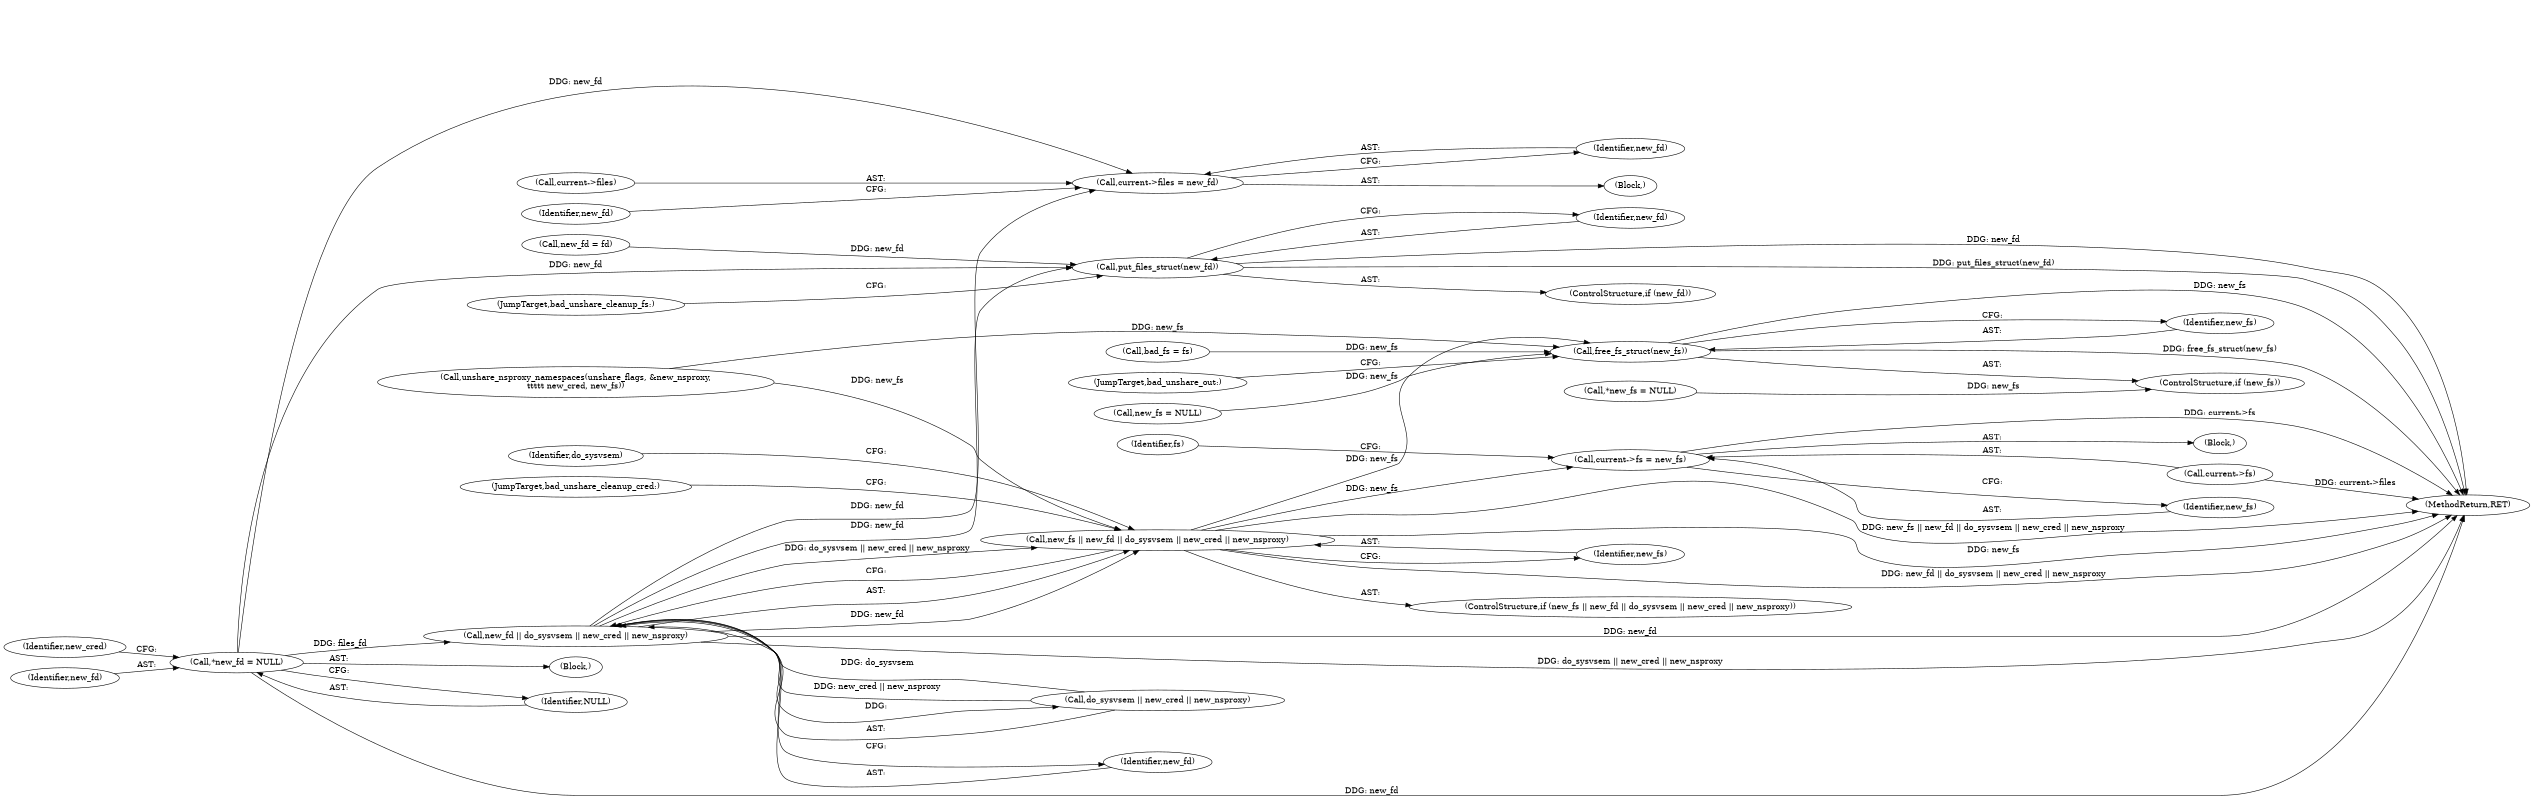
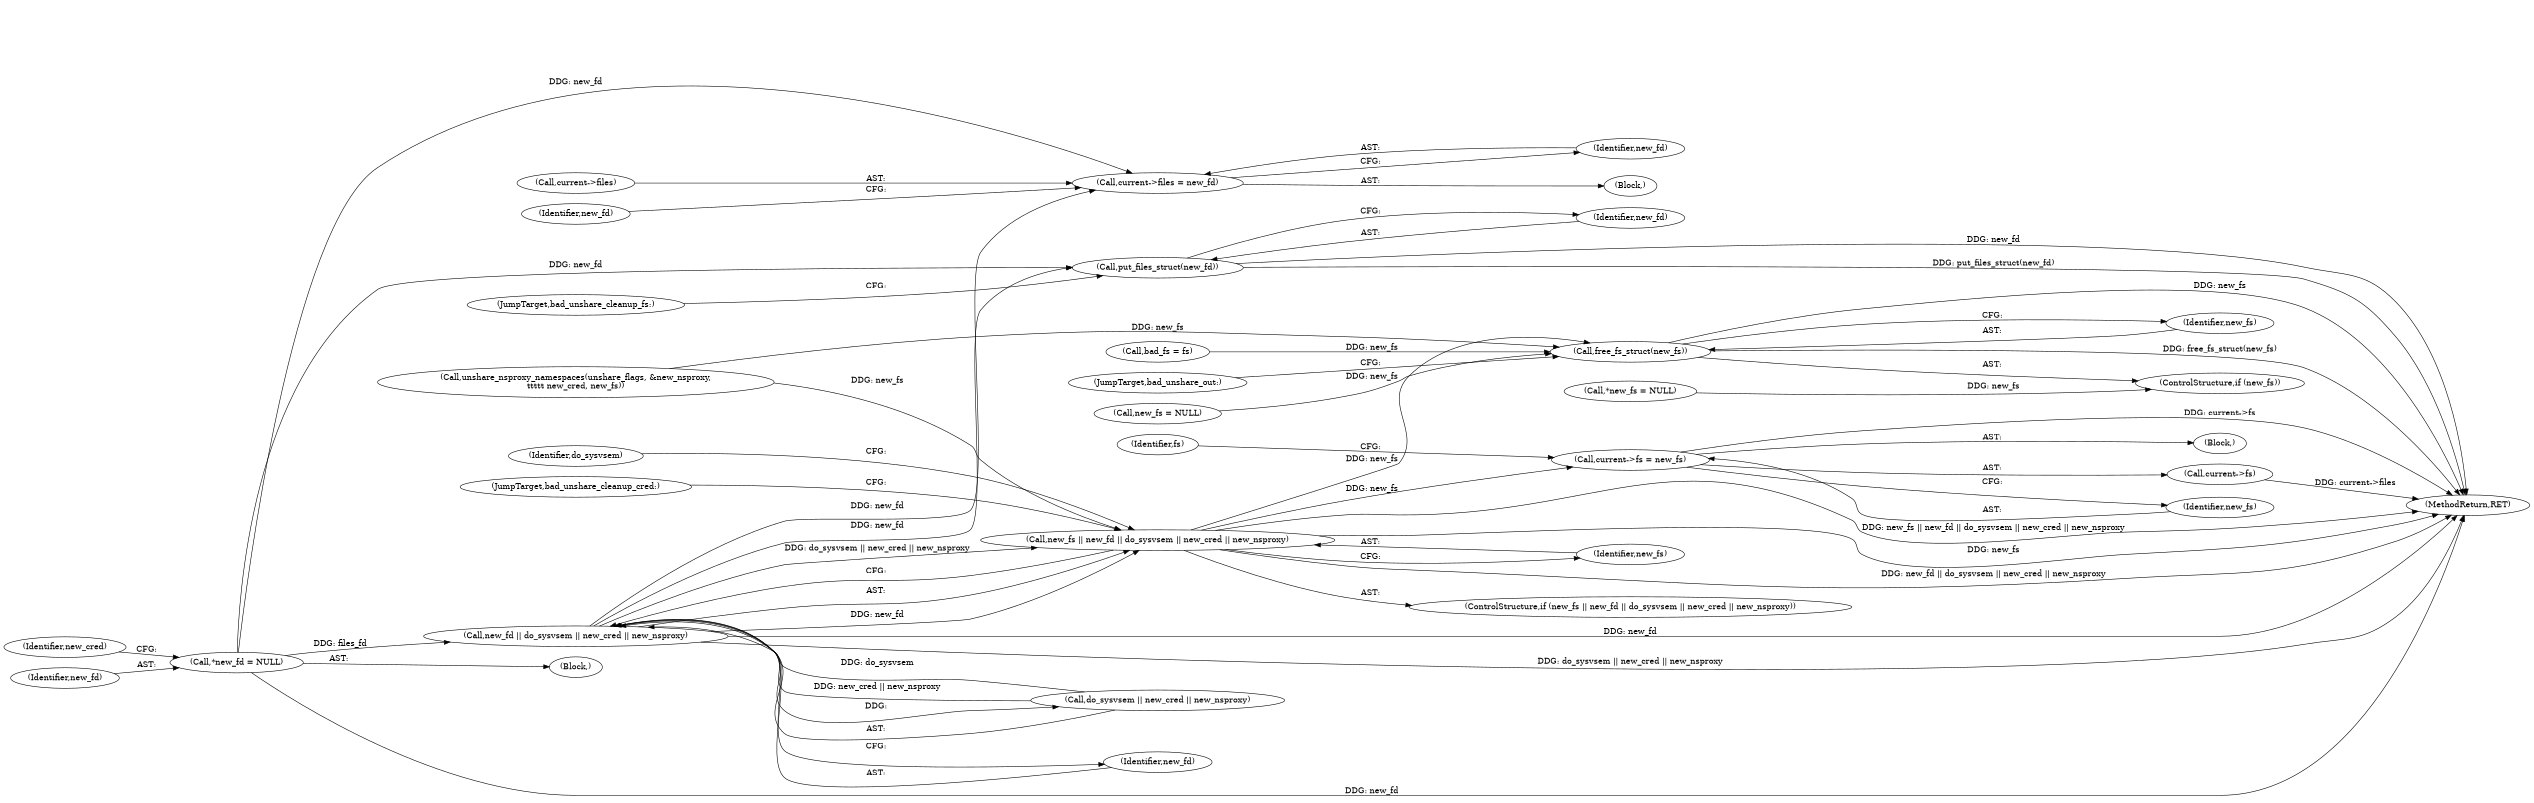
(576, 245) -> none
(1630, 294) -> none
(1946, 455) -> (1931, 474)
(576, 702) -> none
